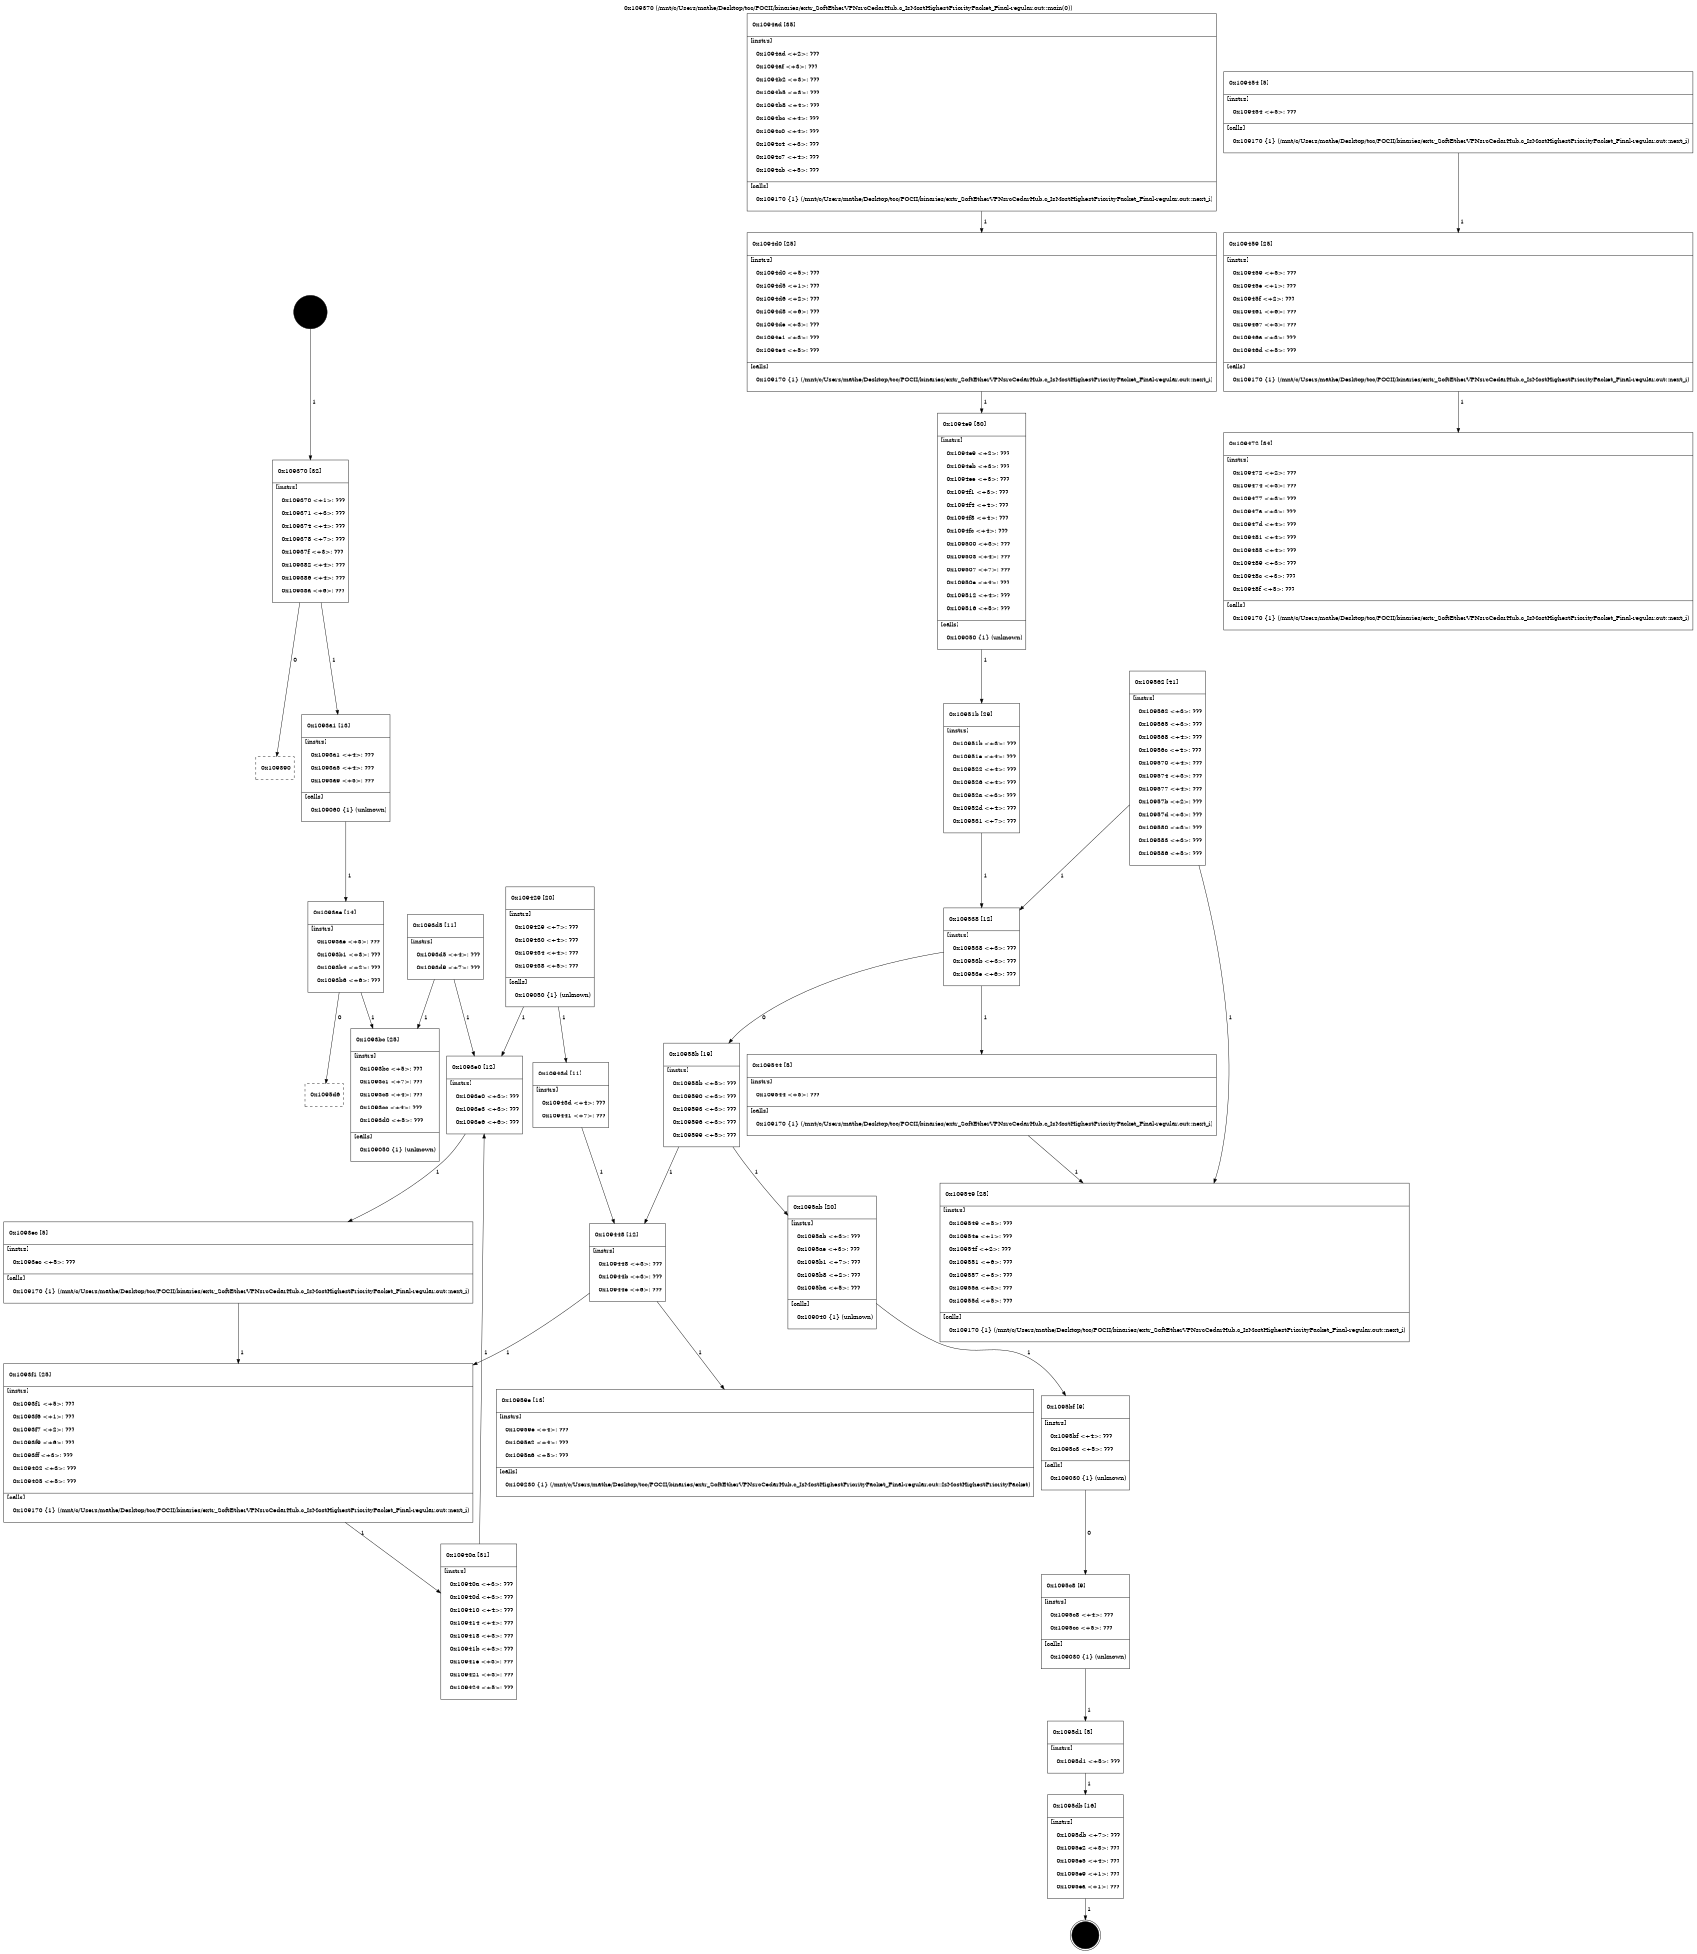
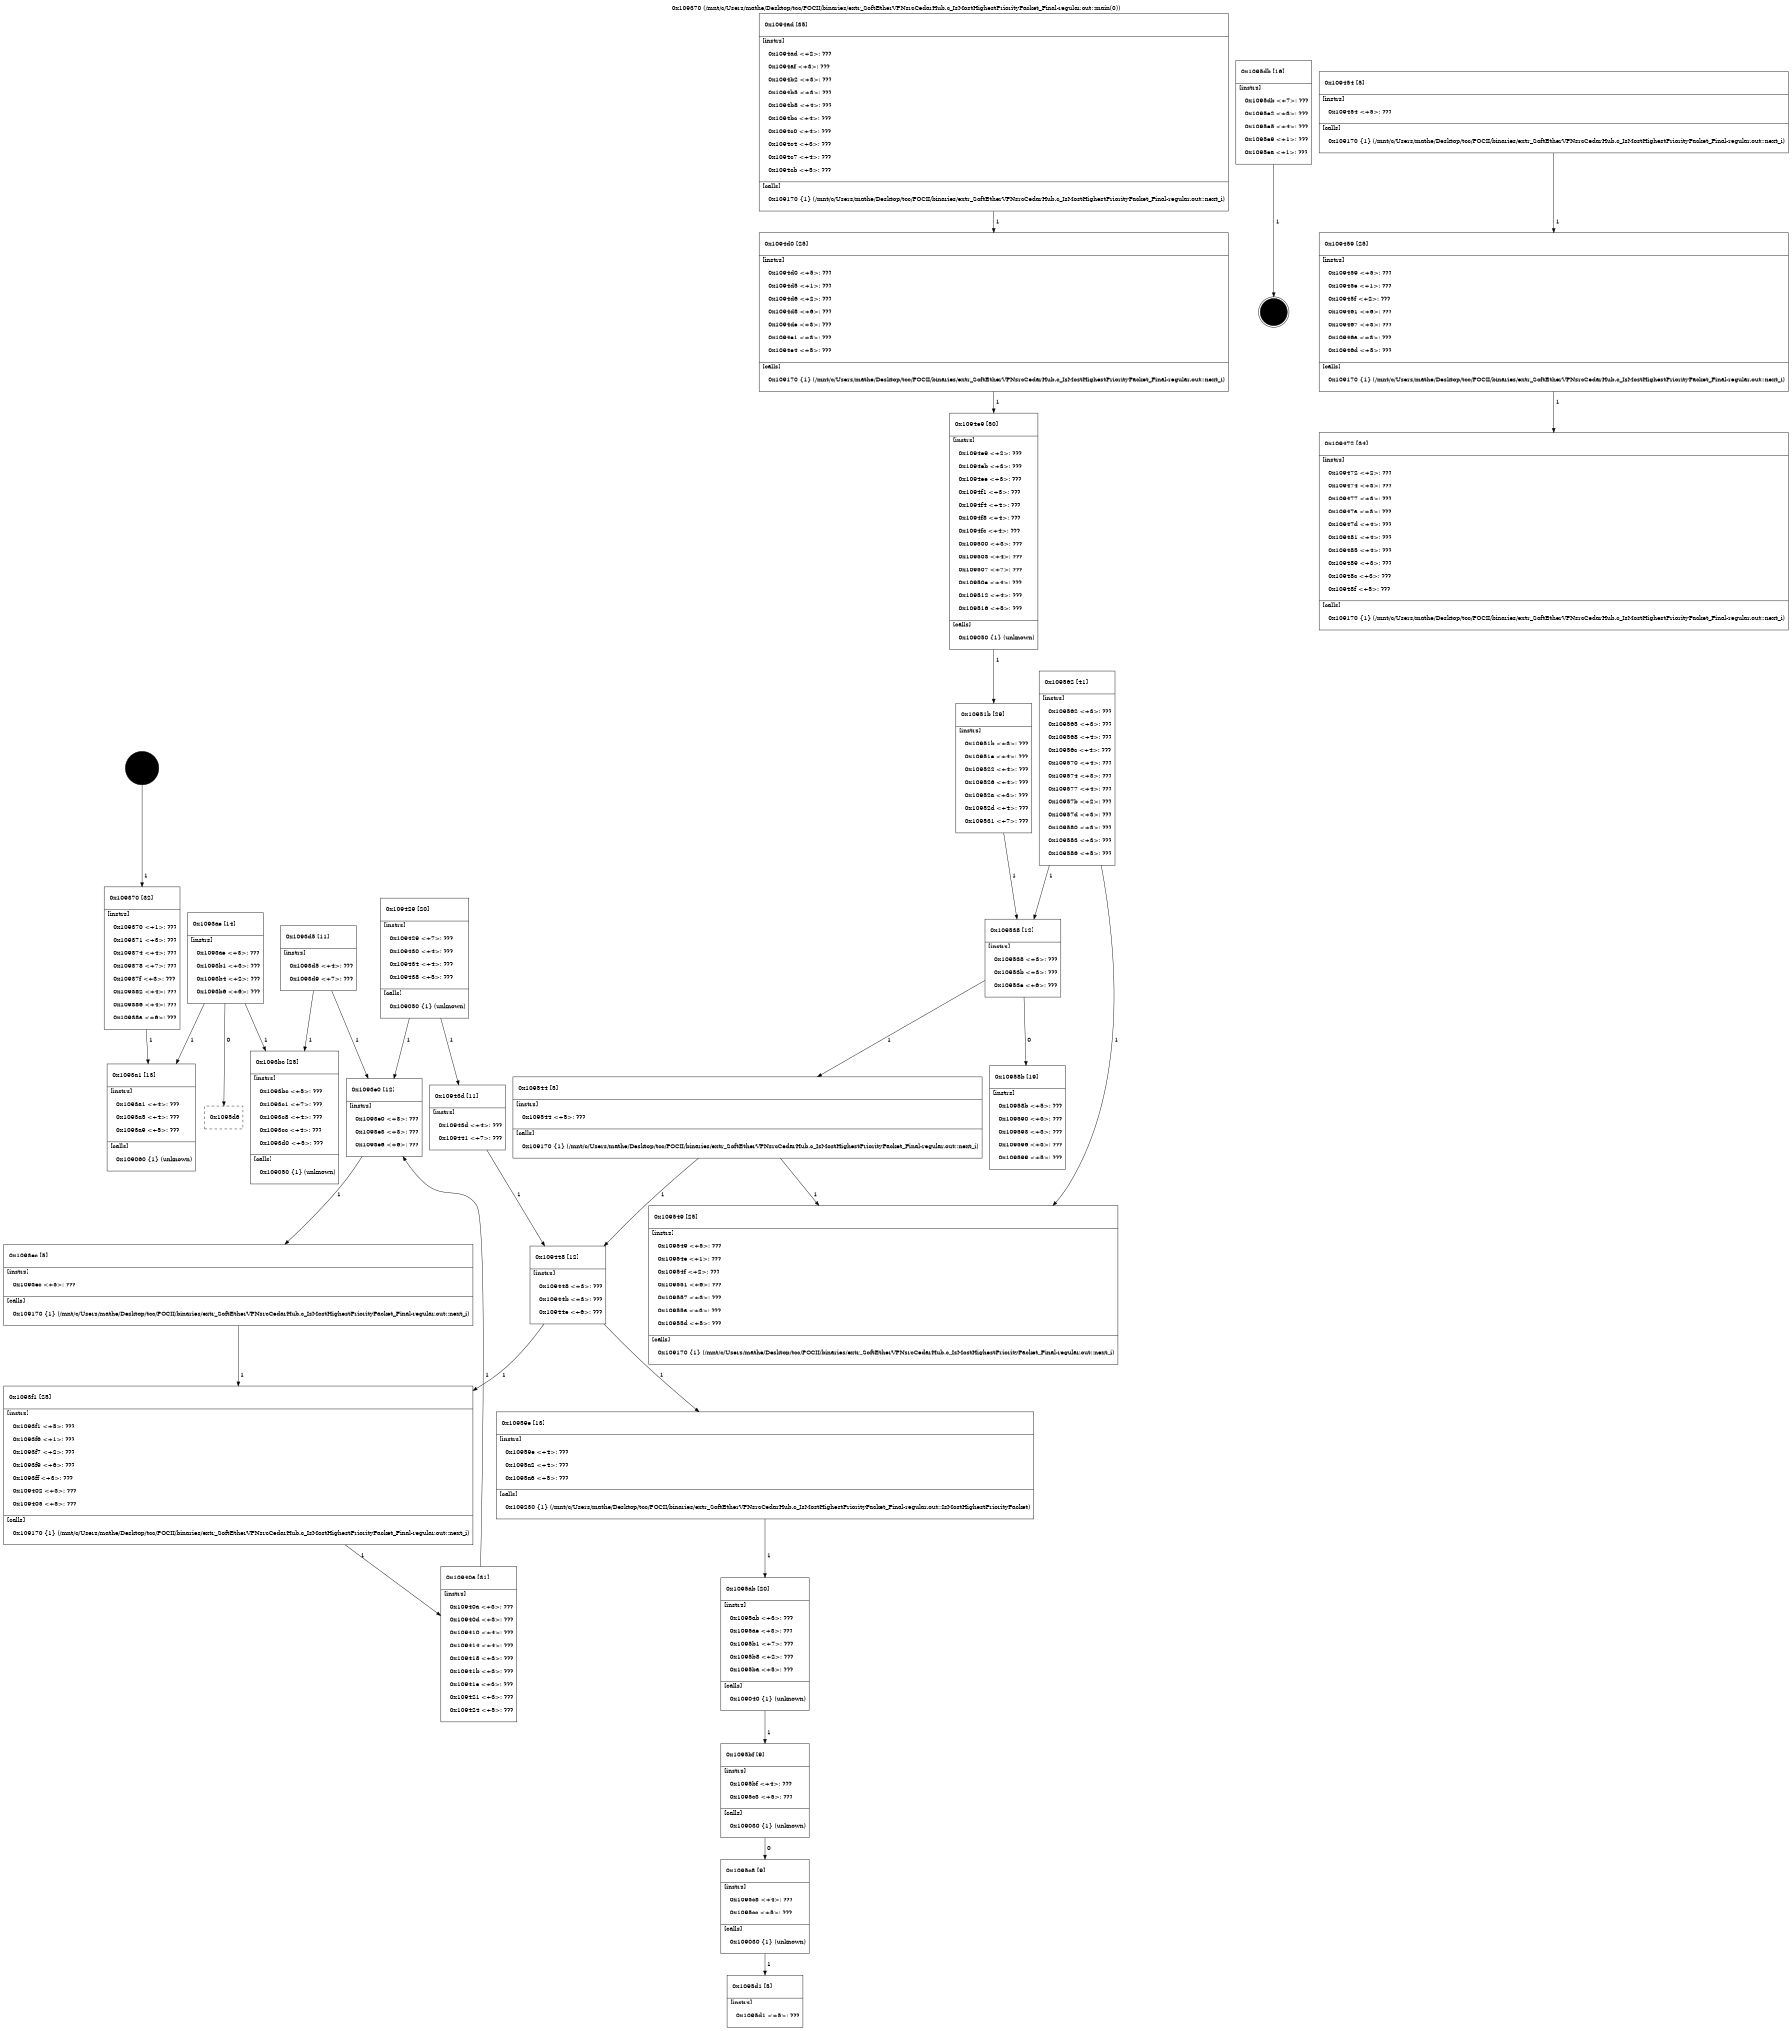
(275, 768) -> none
(346, 859) -> (191, 1032)
(758, 1180) -> (765, 1546)
(663, 1183) -> (652, 1199)
(1085, 1782) -> none
